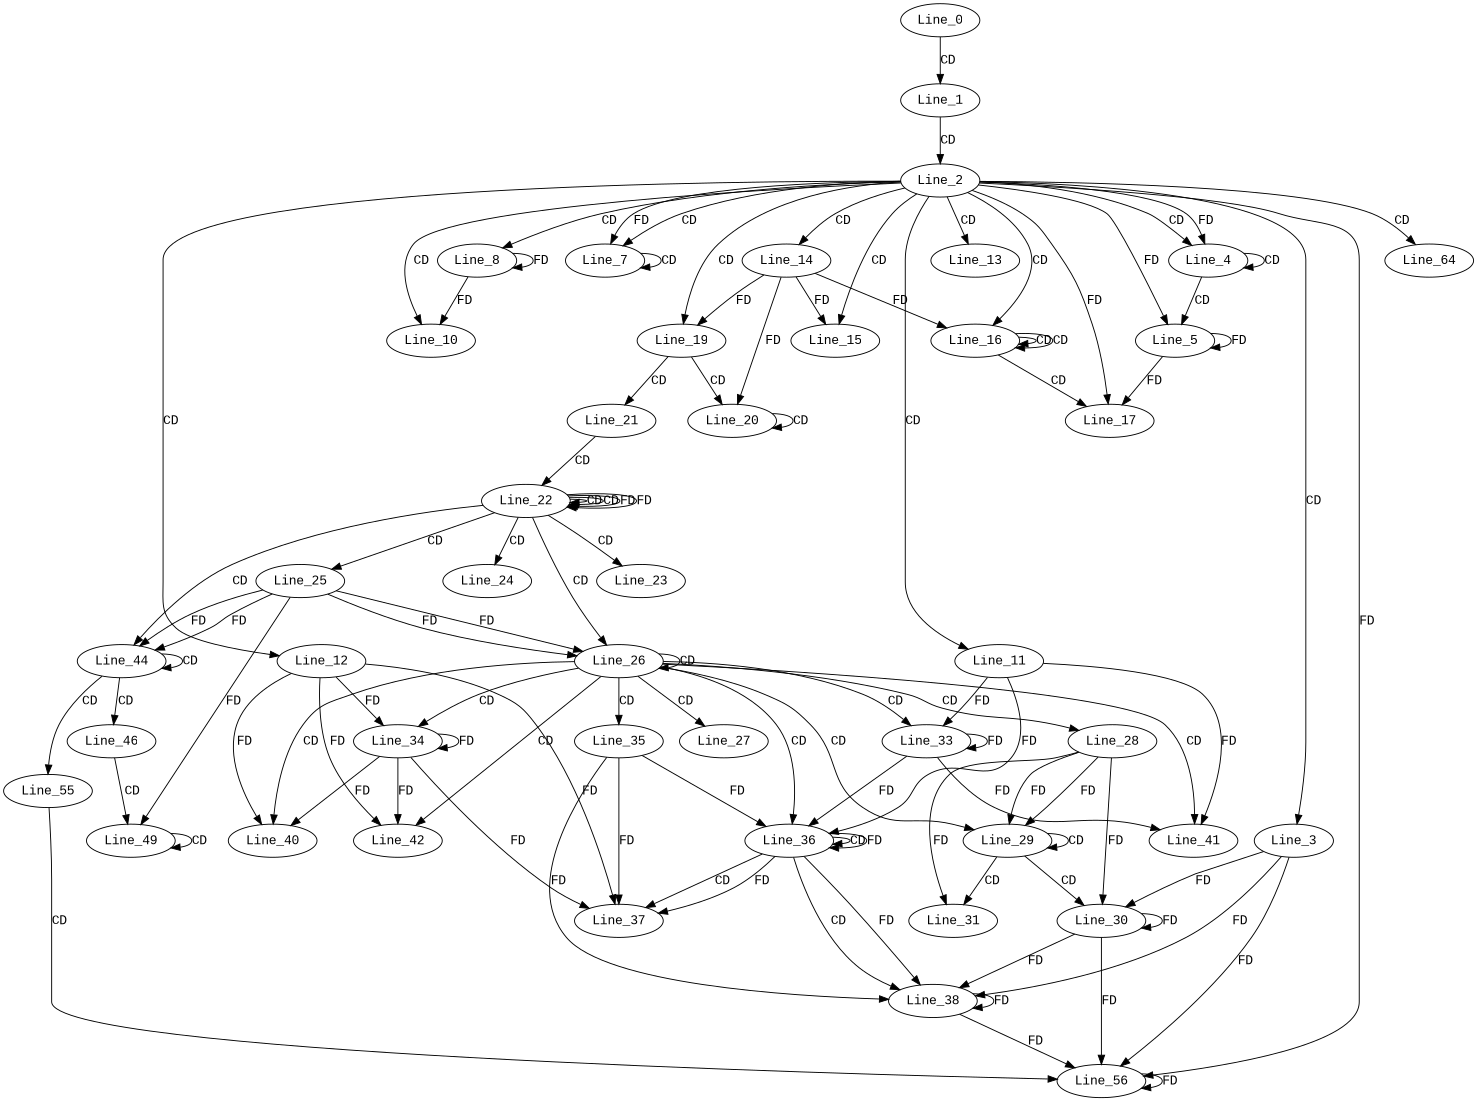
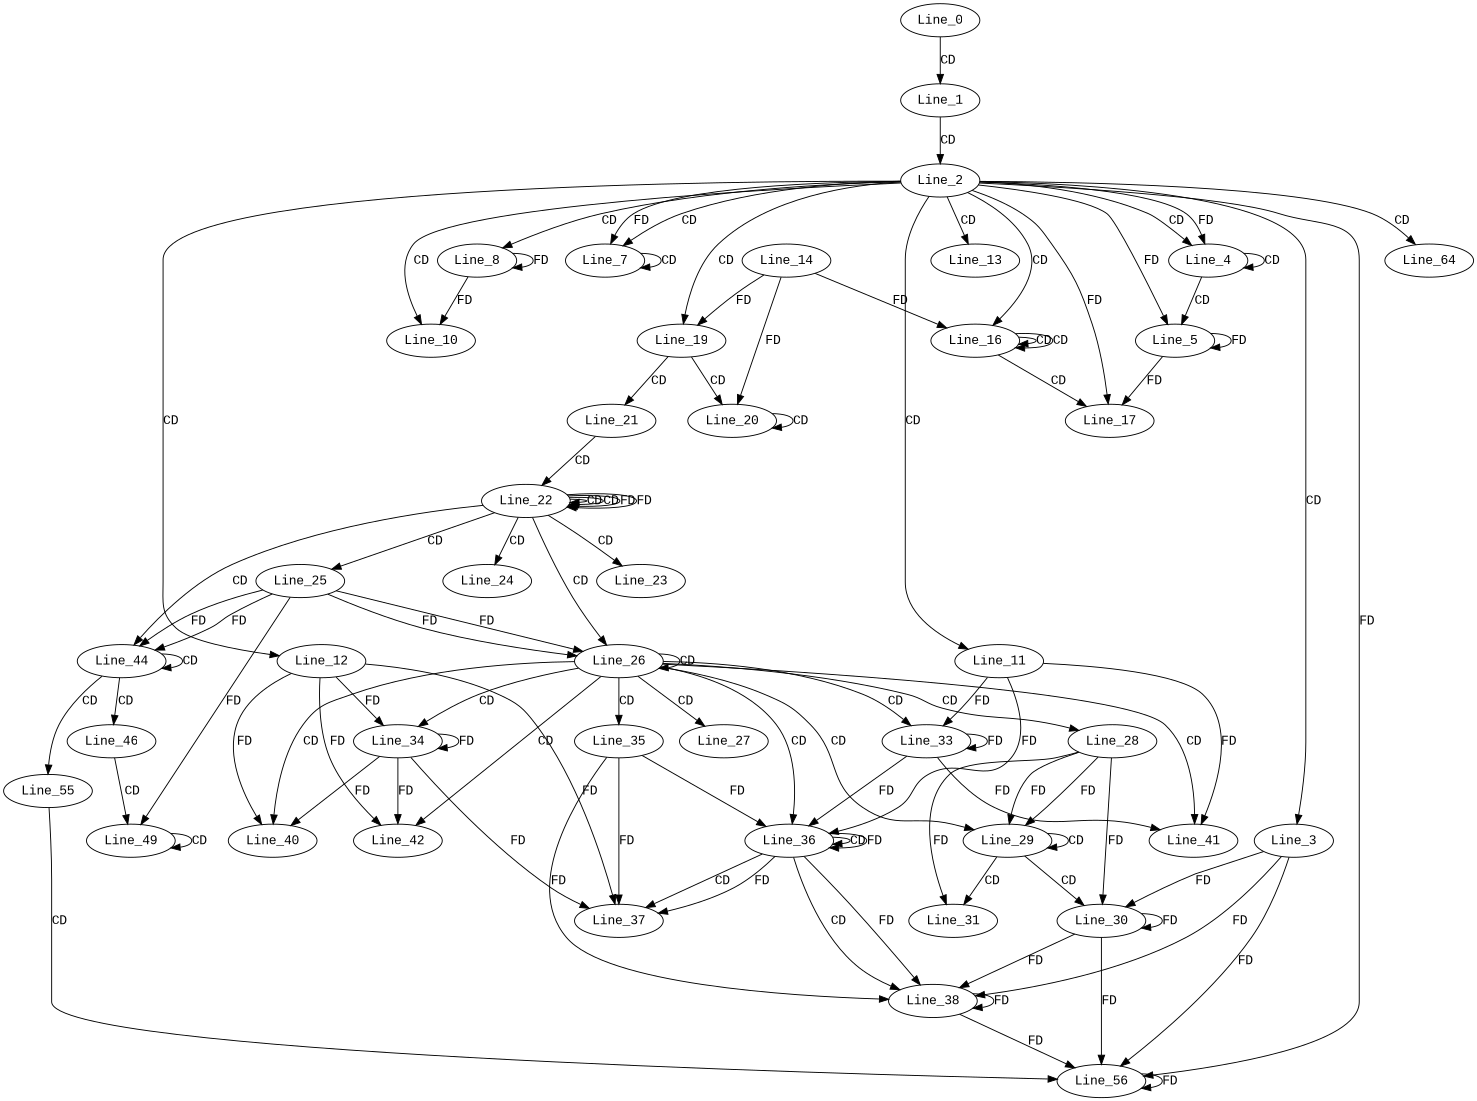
(851, 205) -> none
(835, 341) -> none
